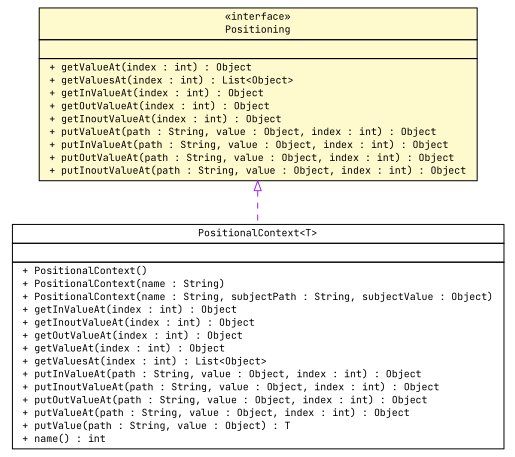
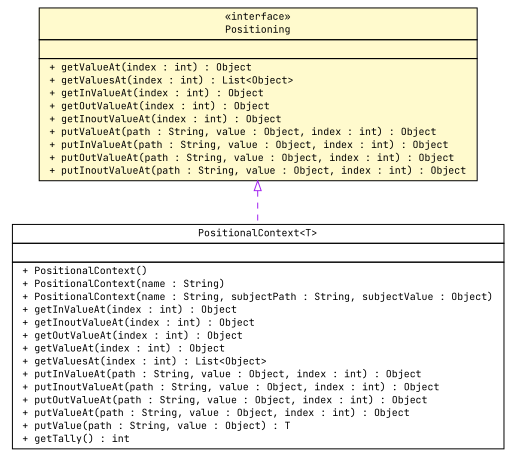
(65, 439) -> (76, 439)
